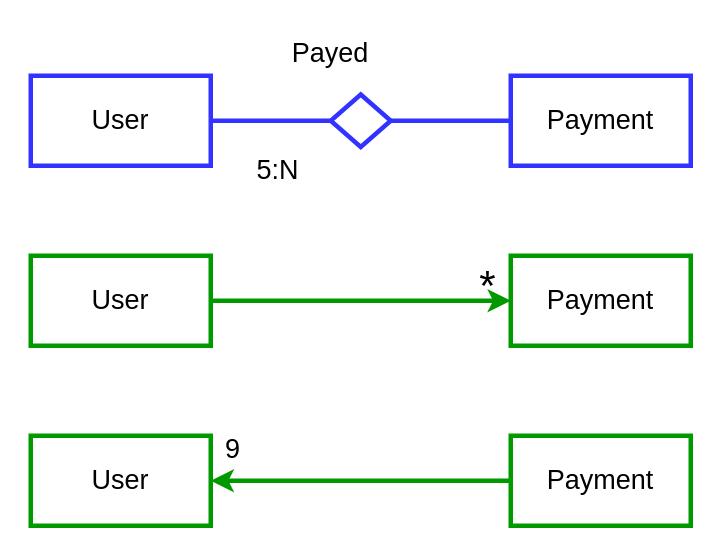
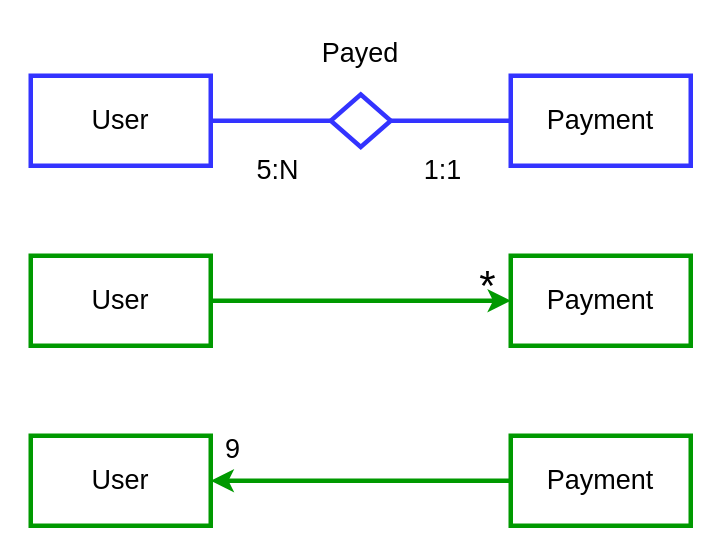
(331, 53) -> (361, 53)
none -> (443, 170)
